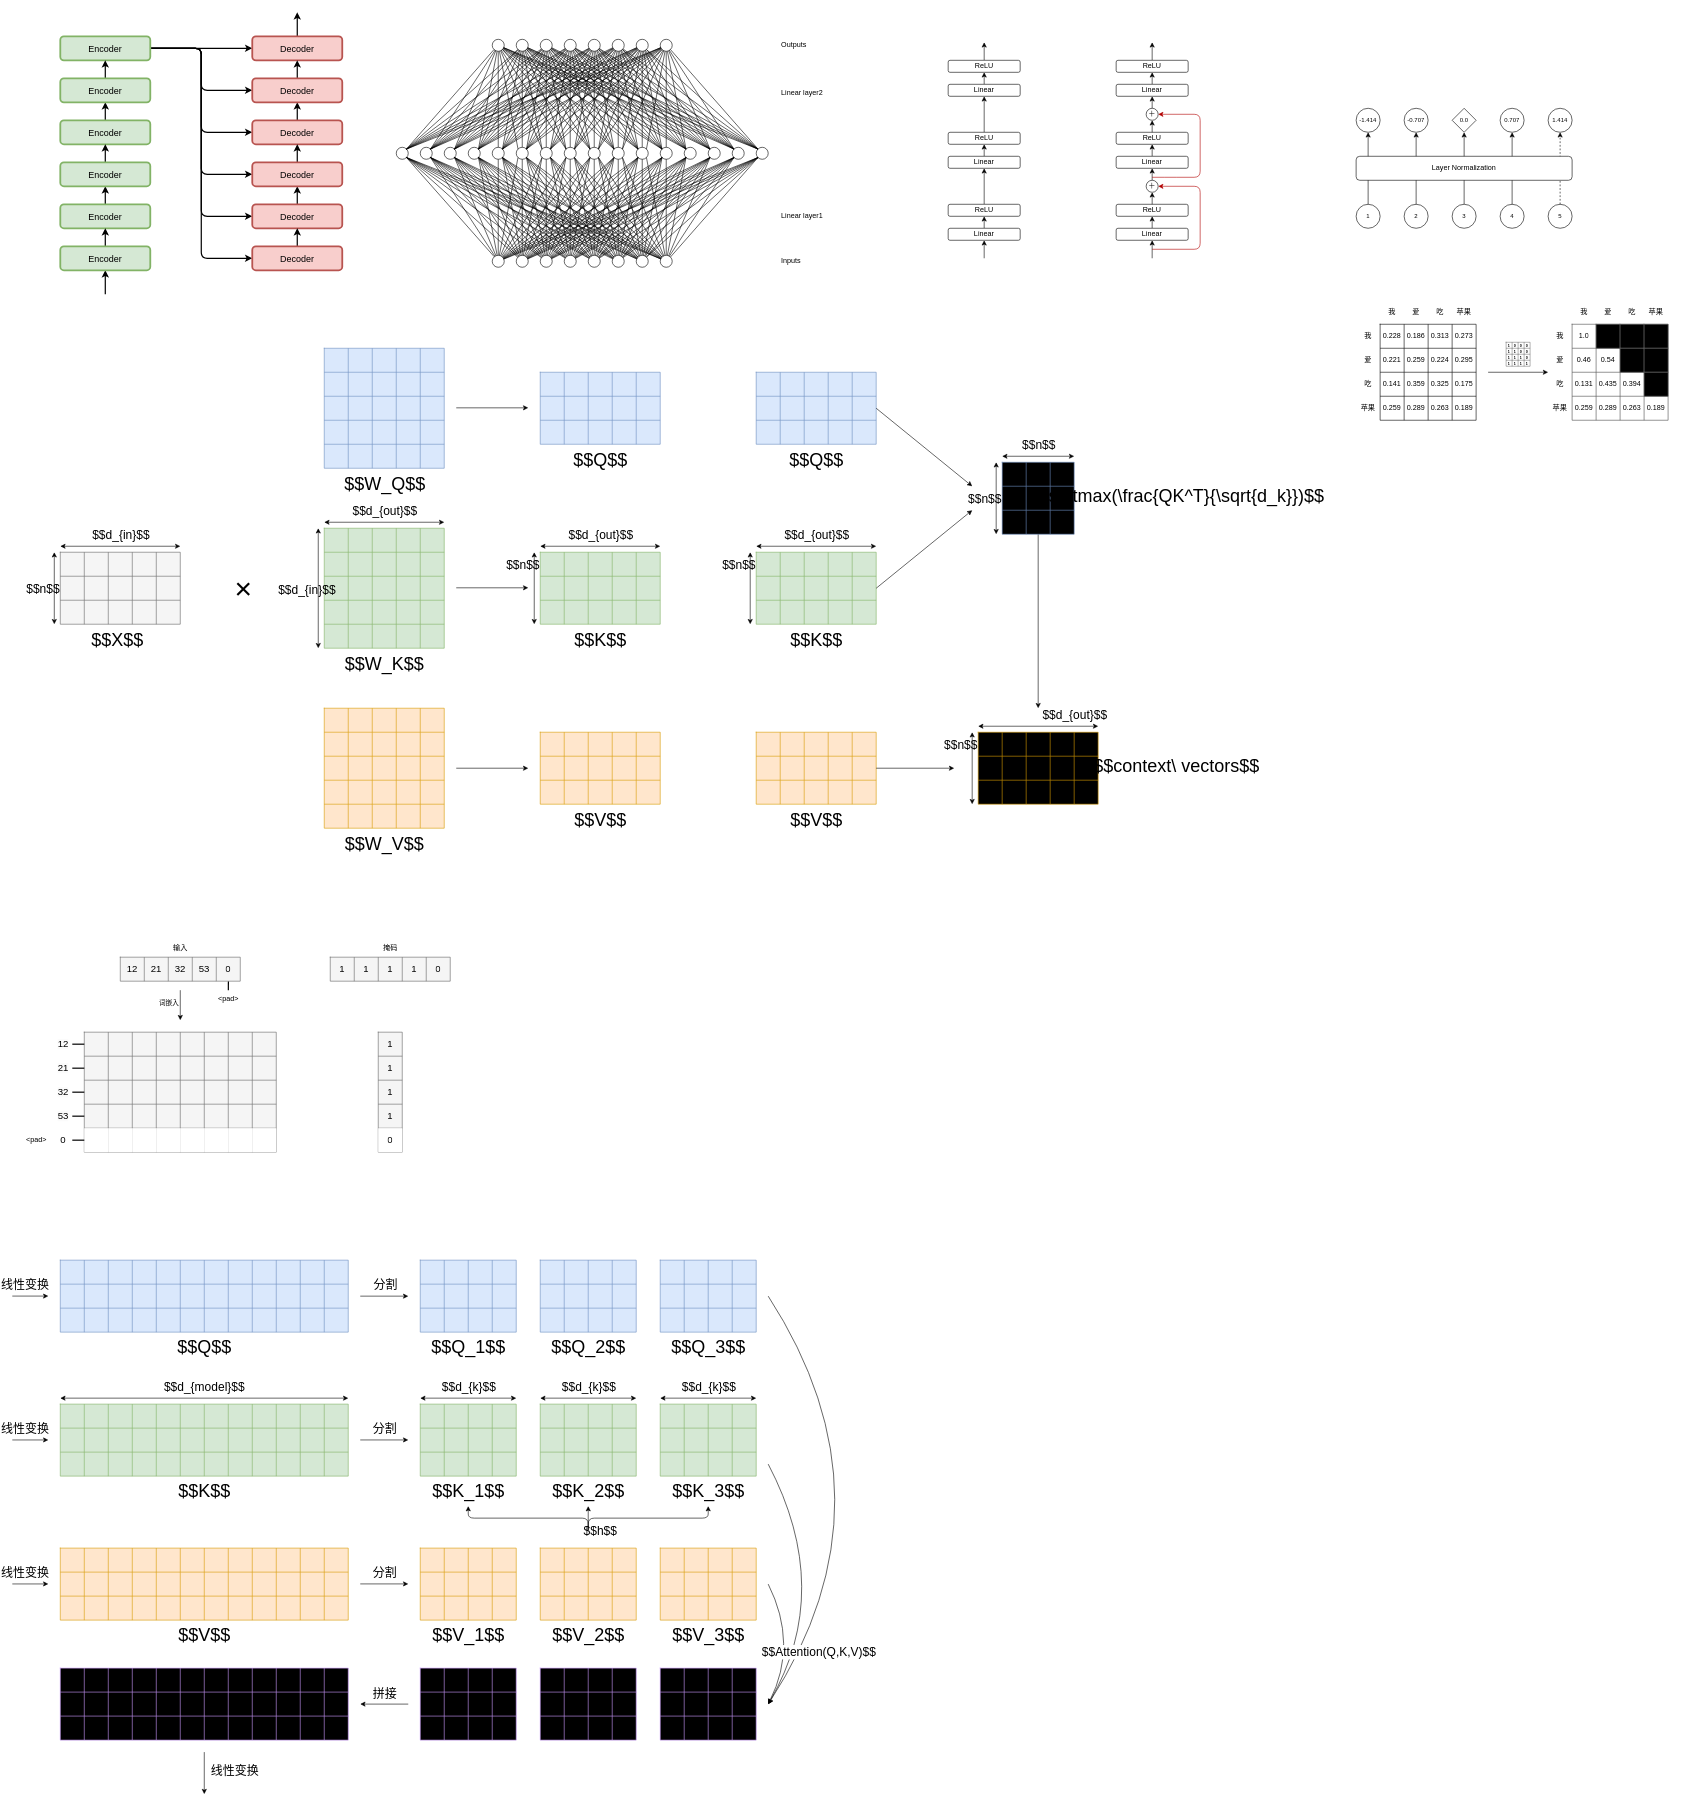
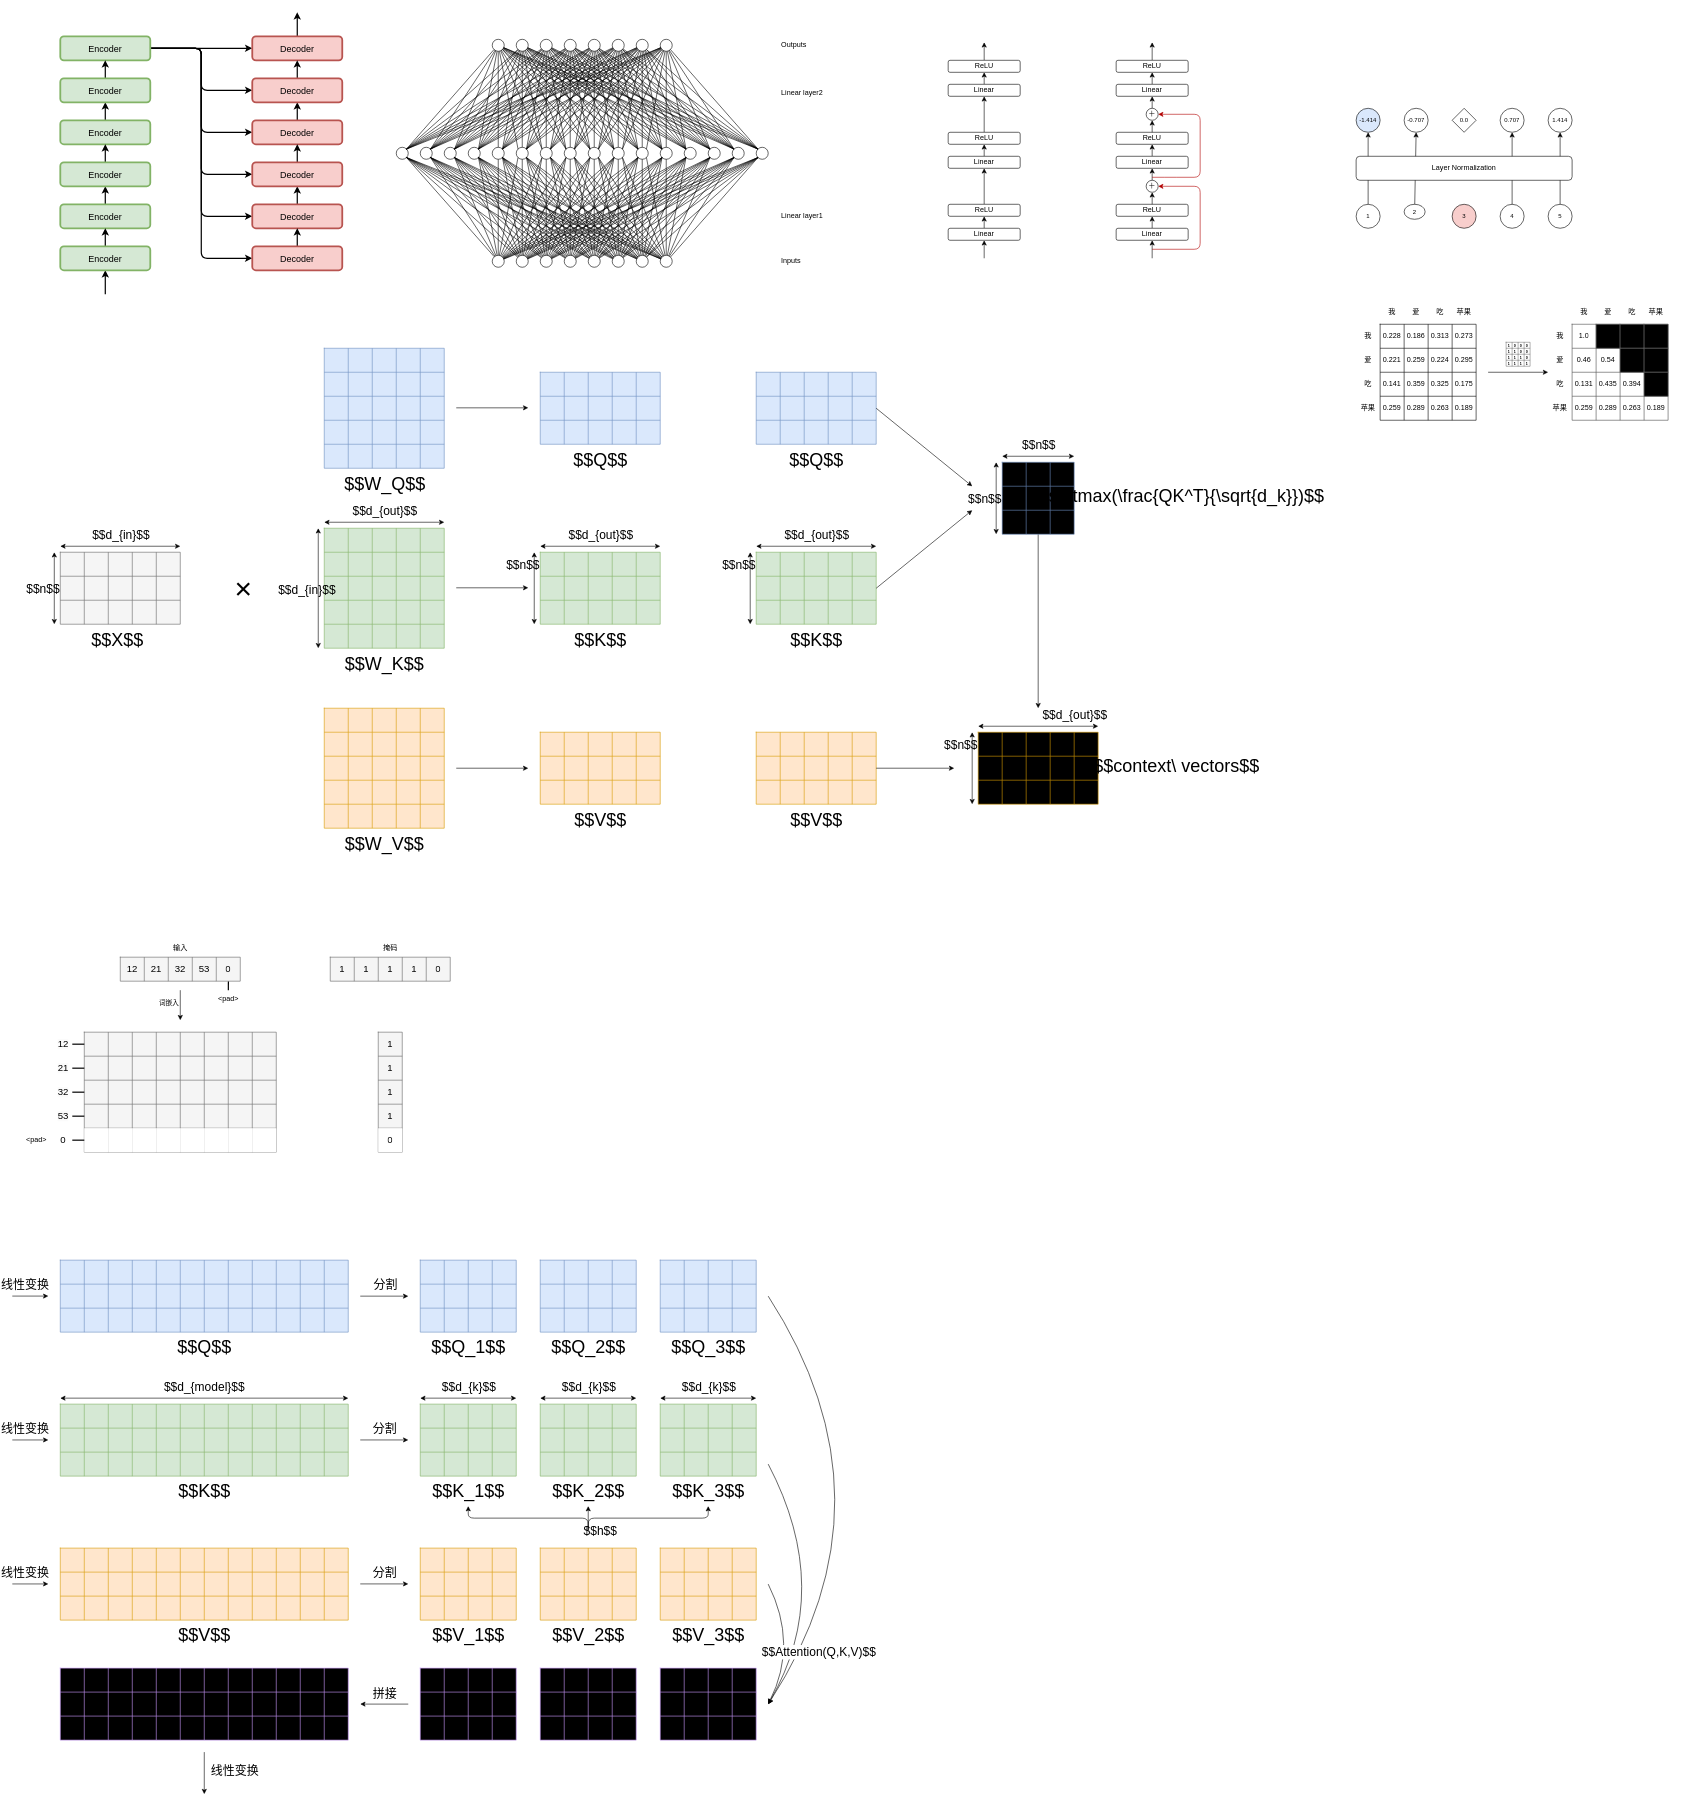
(1368, 120) -> (1368, 120)
(1464, 137) -> none
(1560, 192) -> (1560, 192)
(1416, 216) -> (1415, 212)
(1464, 216) -> (1464, 216)
